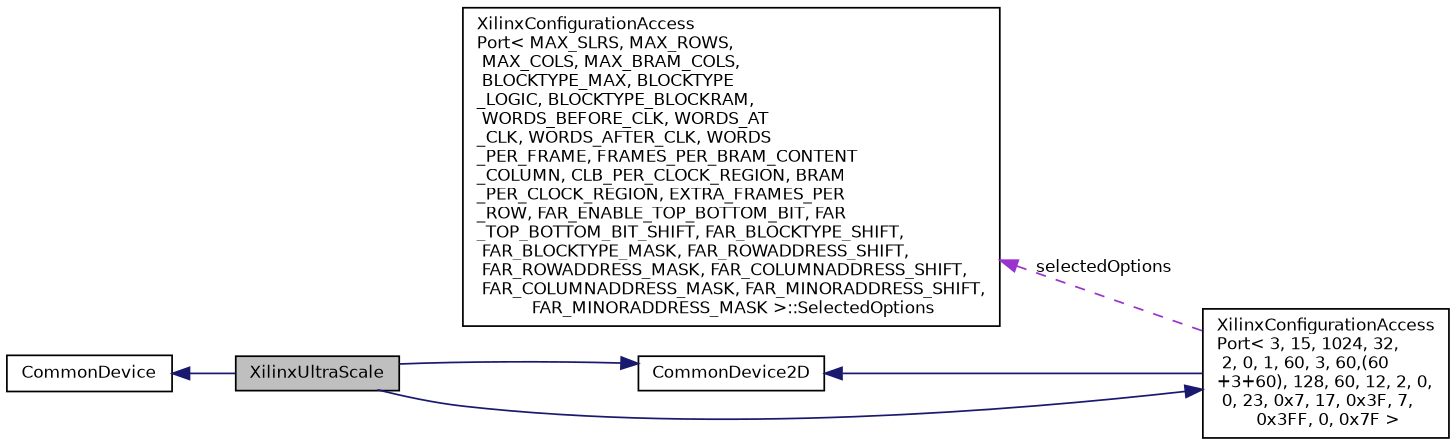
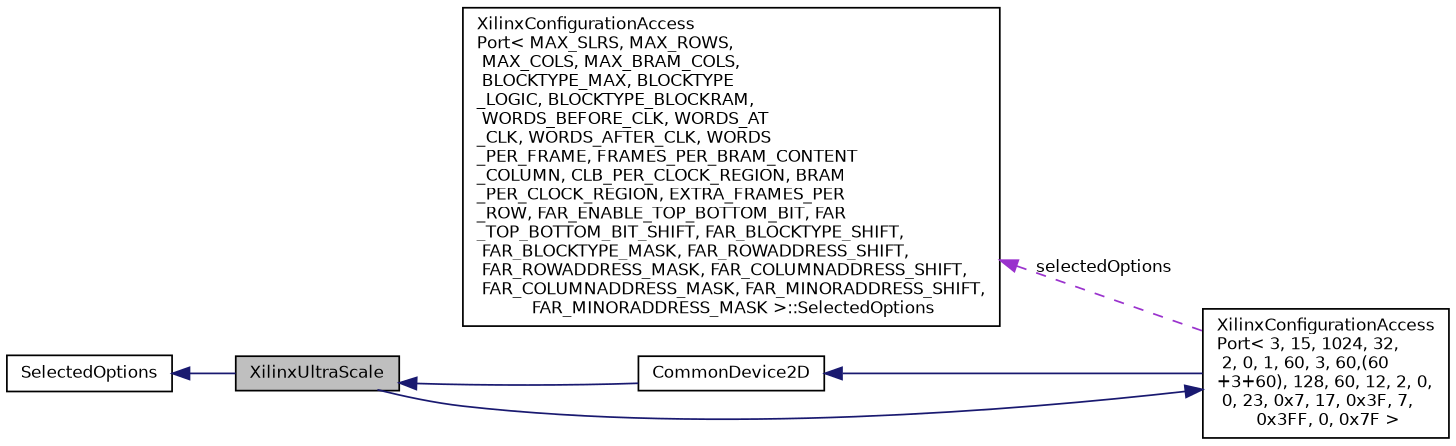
(510, 362) -> (528, 385)
(89, 373) -> (89, 373)
